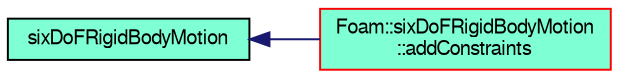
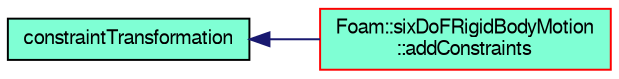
(129, 39) -> (129, 39)
